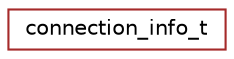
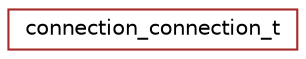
(117, 30) -> (153, 30)
